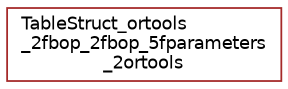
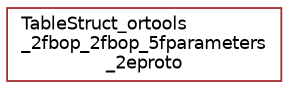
(144, 45) -> (144, 45)
